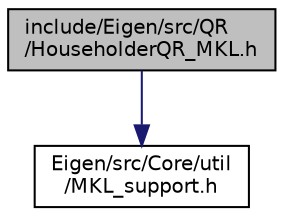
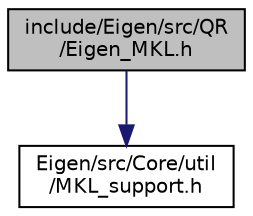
(142, 40) -> (126, 40)
